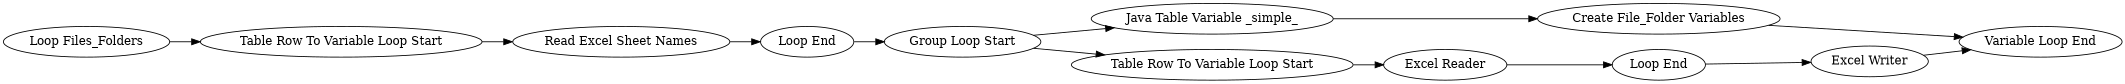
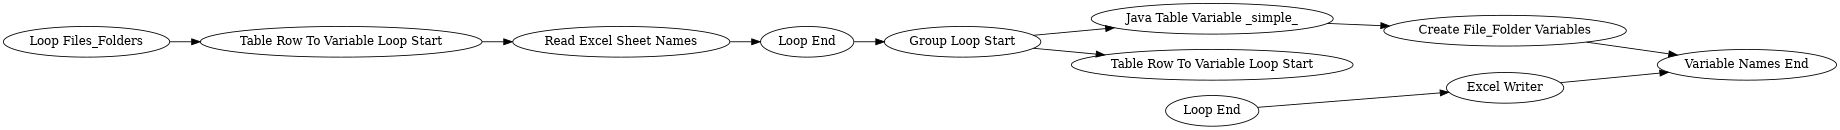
(2041, 42) -> (1747, 65)
(1445, 65) -> none
